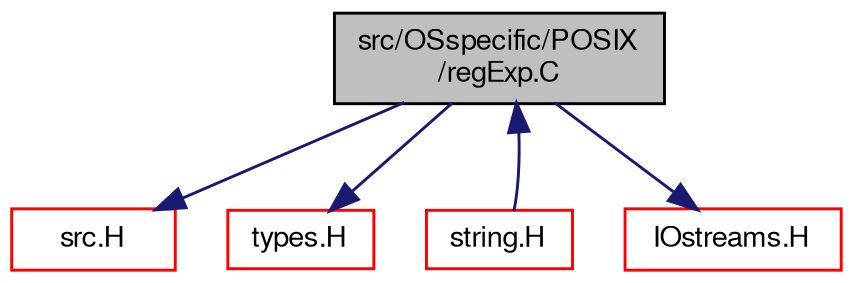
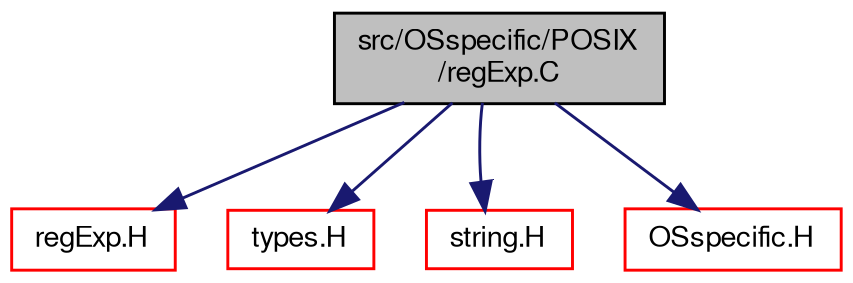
(519, 172) -> (480, 142)
(93, 240) -> (93, 240)
(733, 240) -> (733, 240)
